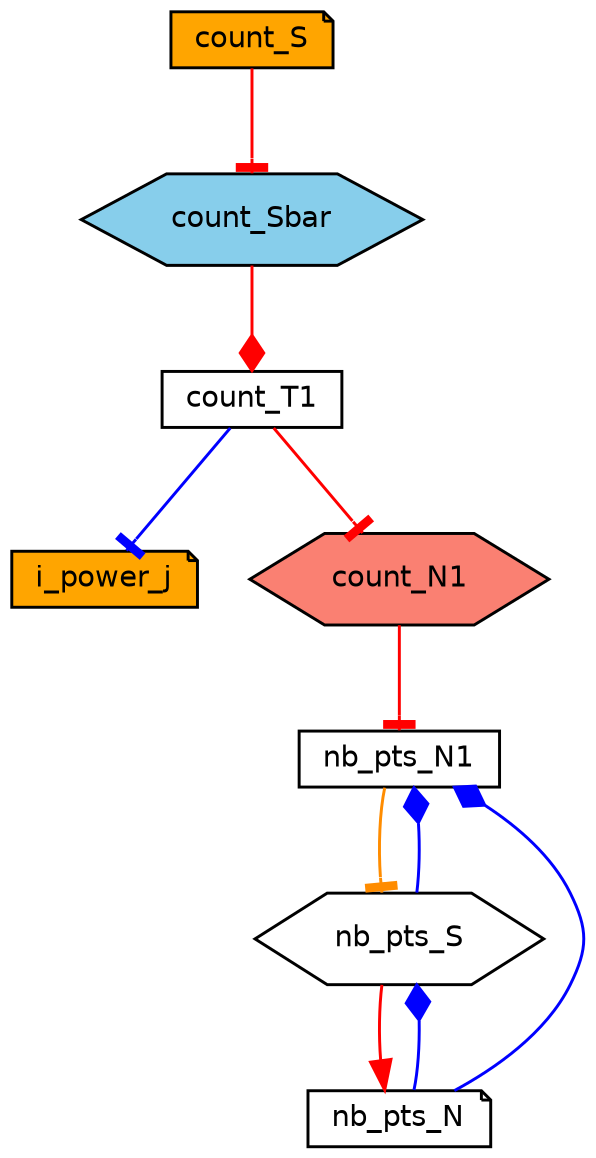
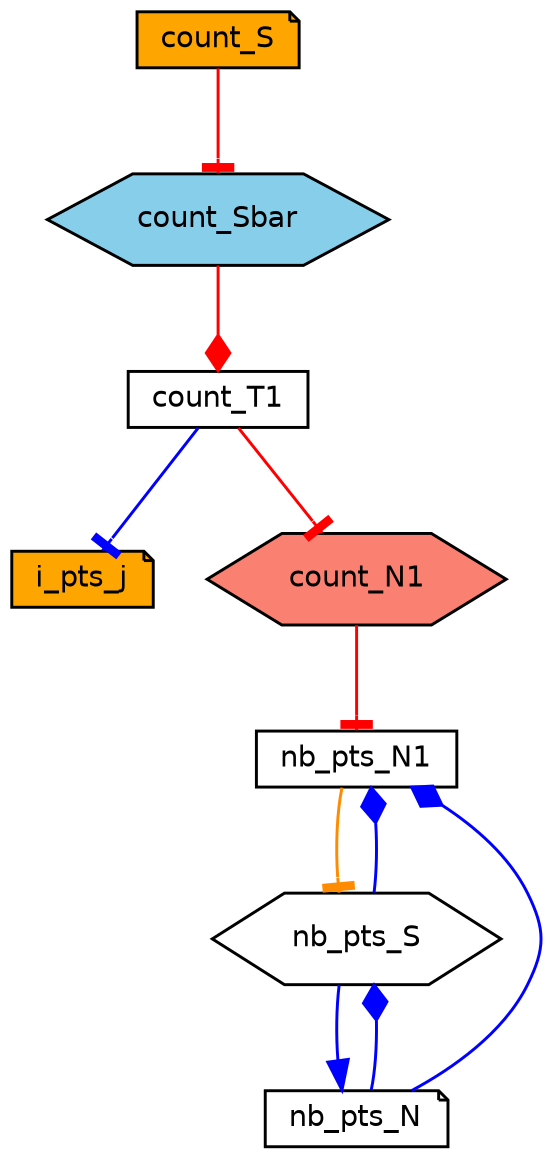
(105, 579) -> (83, 579)
(380, 1022) -> (337, 1022)
